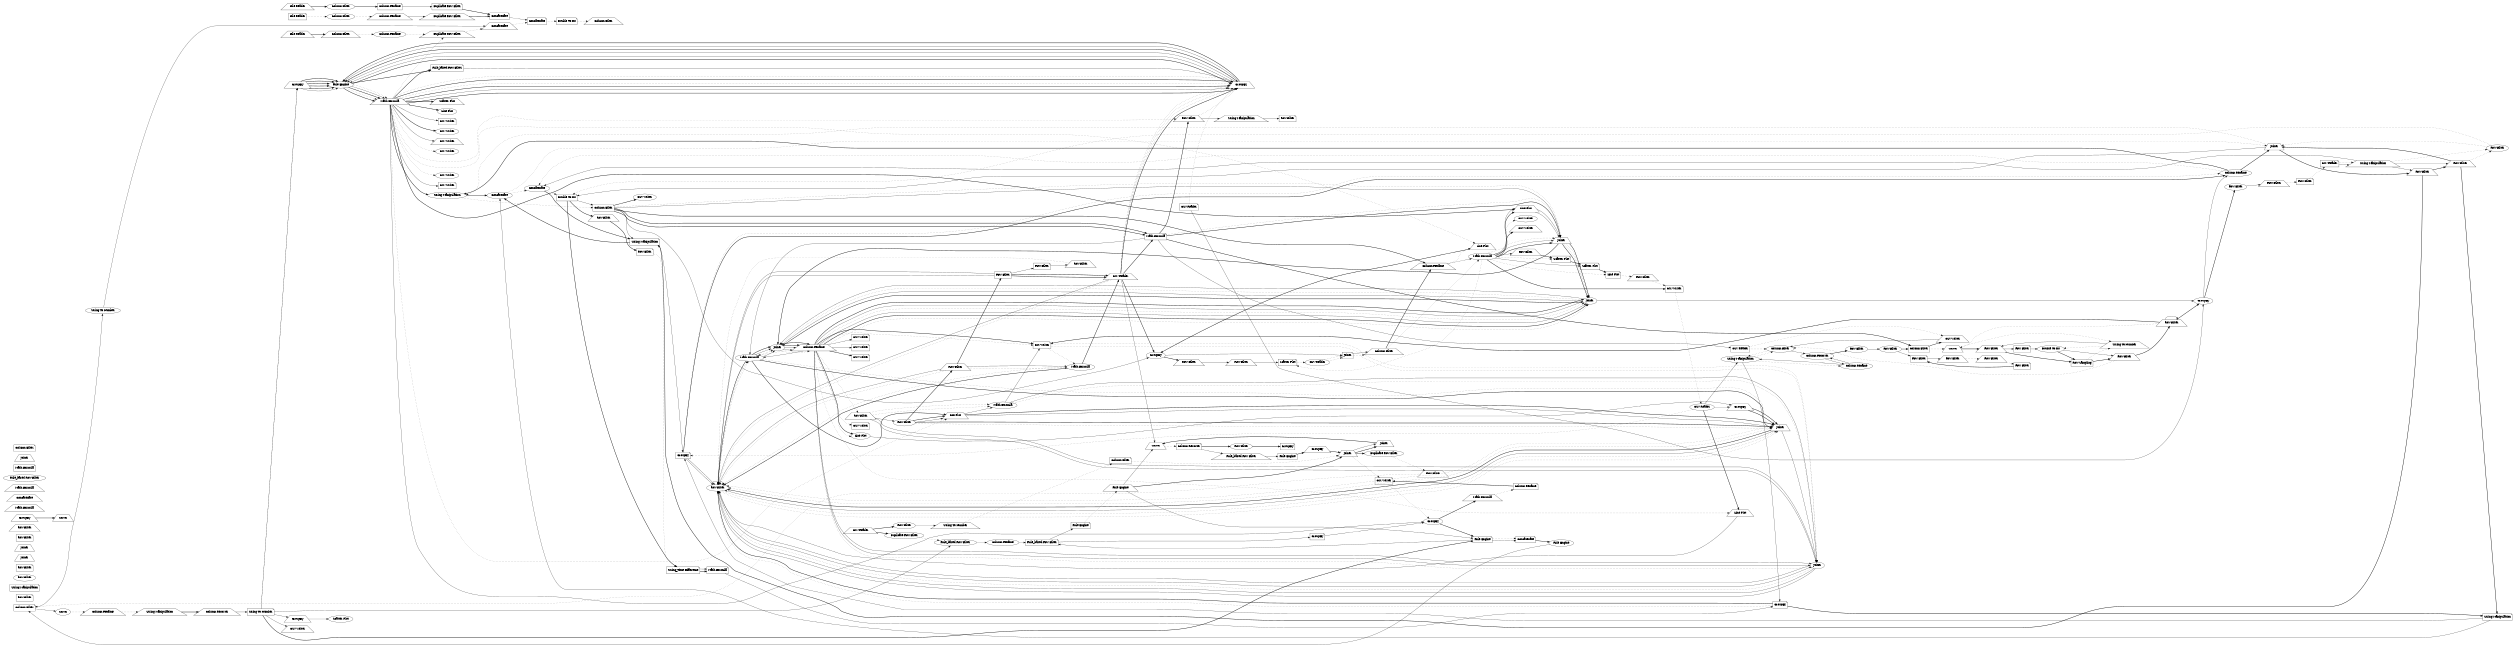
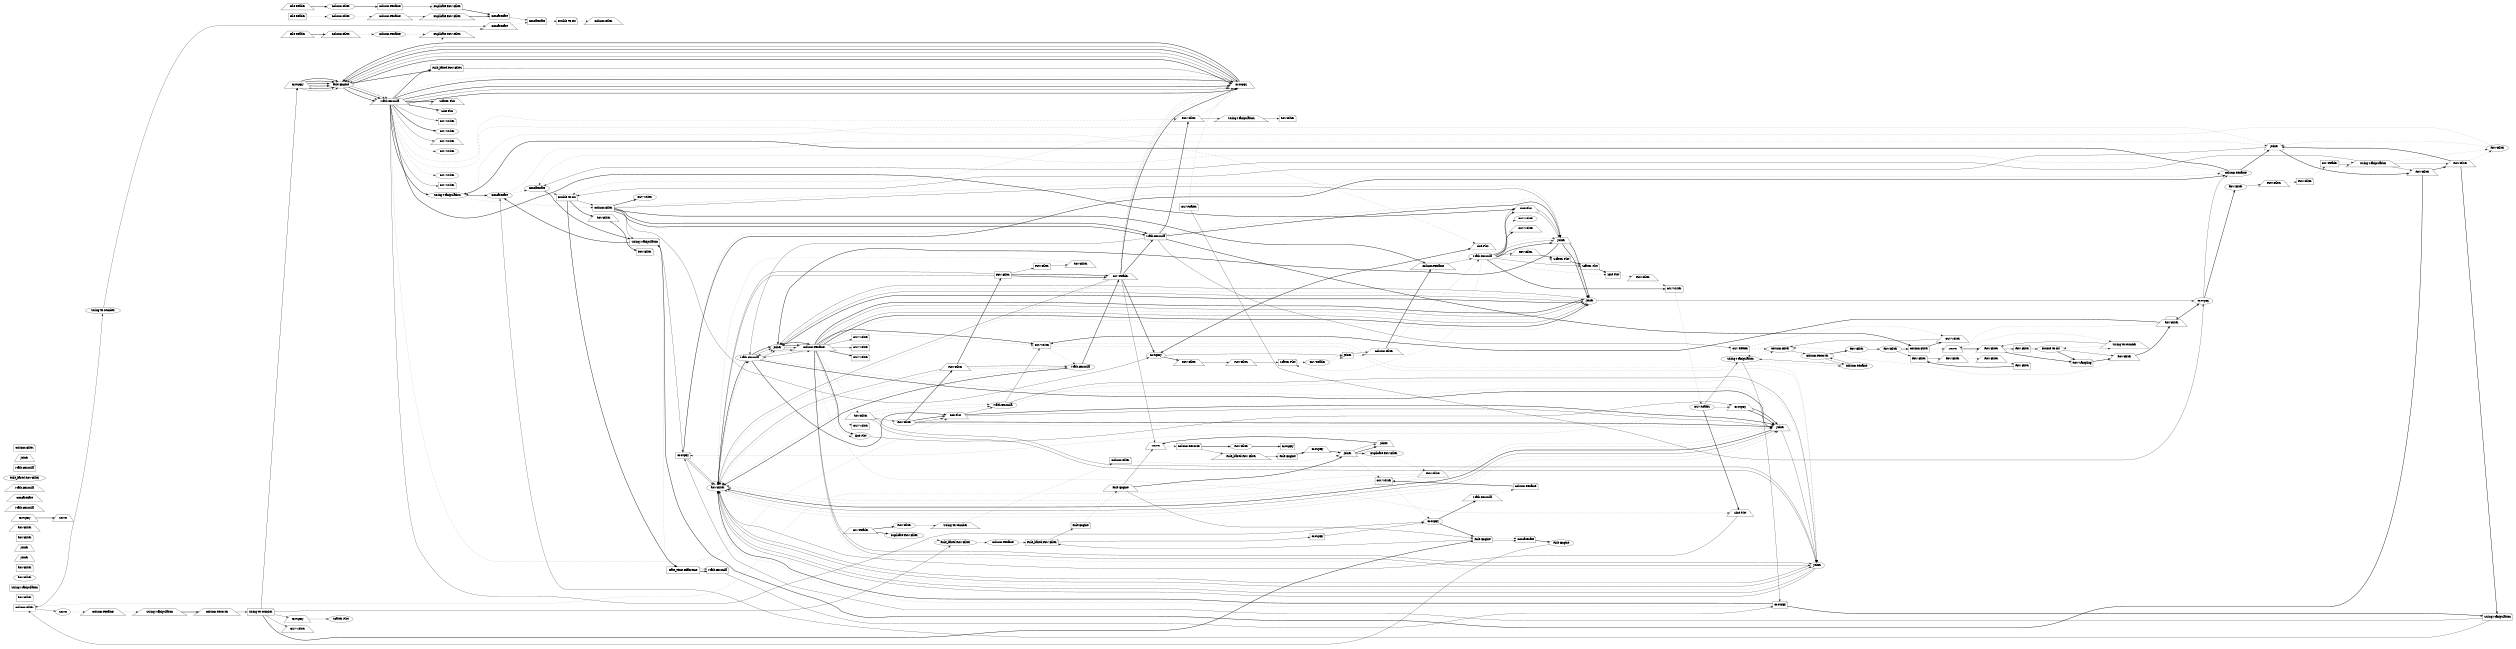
(683, 570) -> (683, 570)
